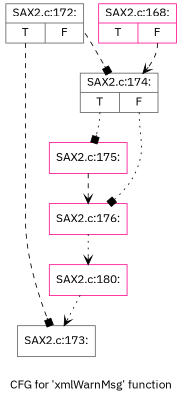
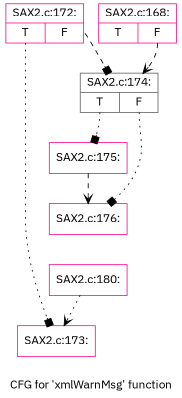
(45, 23) -> (45, 23)
(26, 182) -> (26, 182)
(88, 245) -> none
(56, 341) -> (56, 341)
